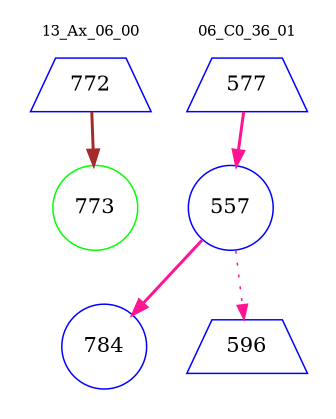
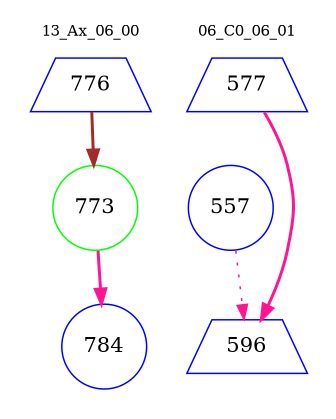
(247, 32) -> (247, 32)
(91, 85) -> (91, 85)
(241, 131) -> (293, 208)
(186, 258) -> (99, 270)
